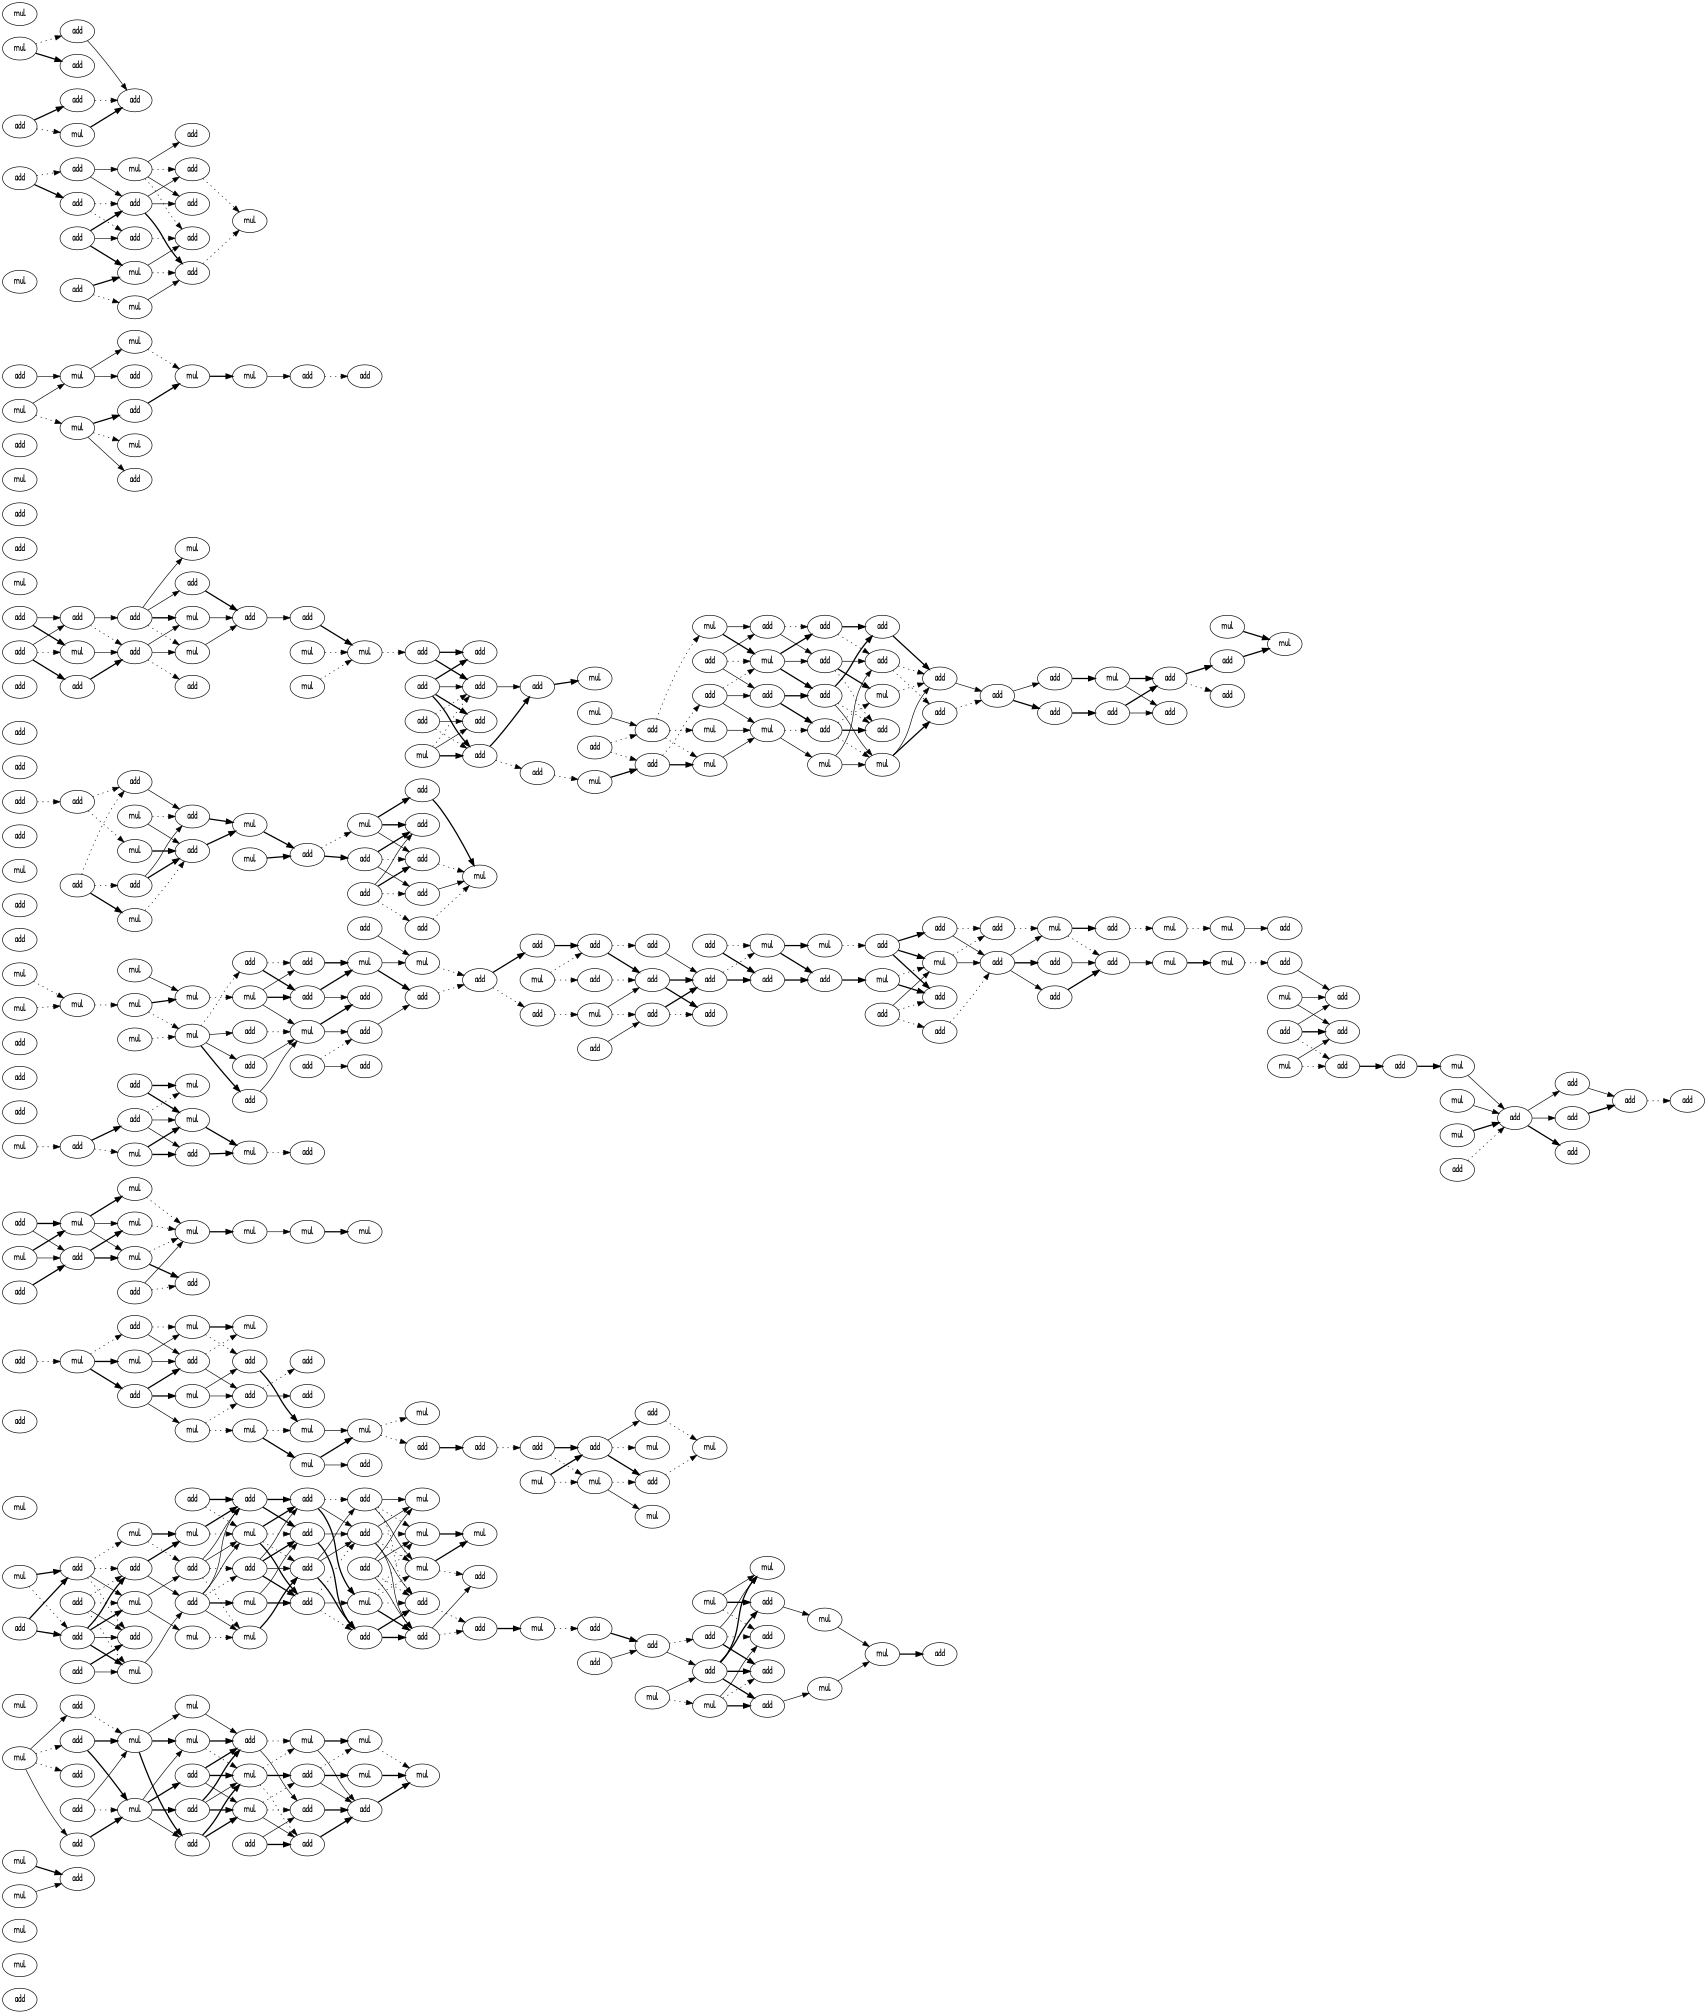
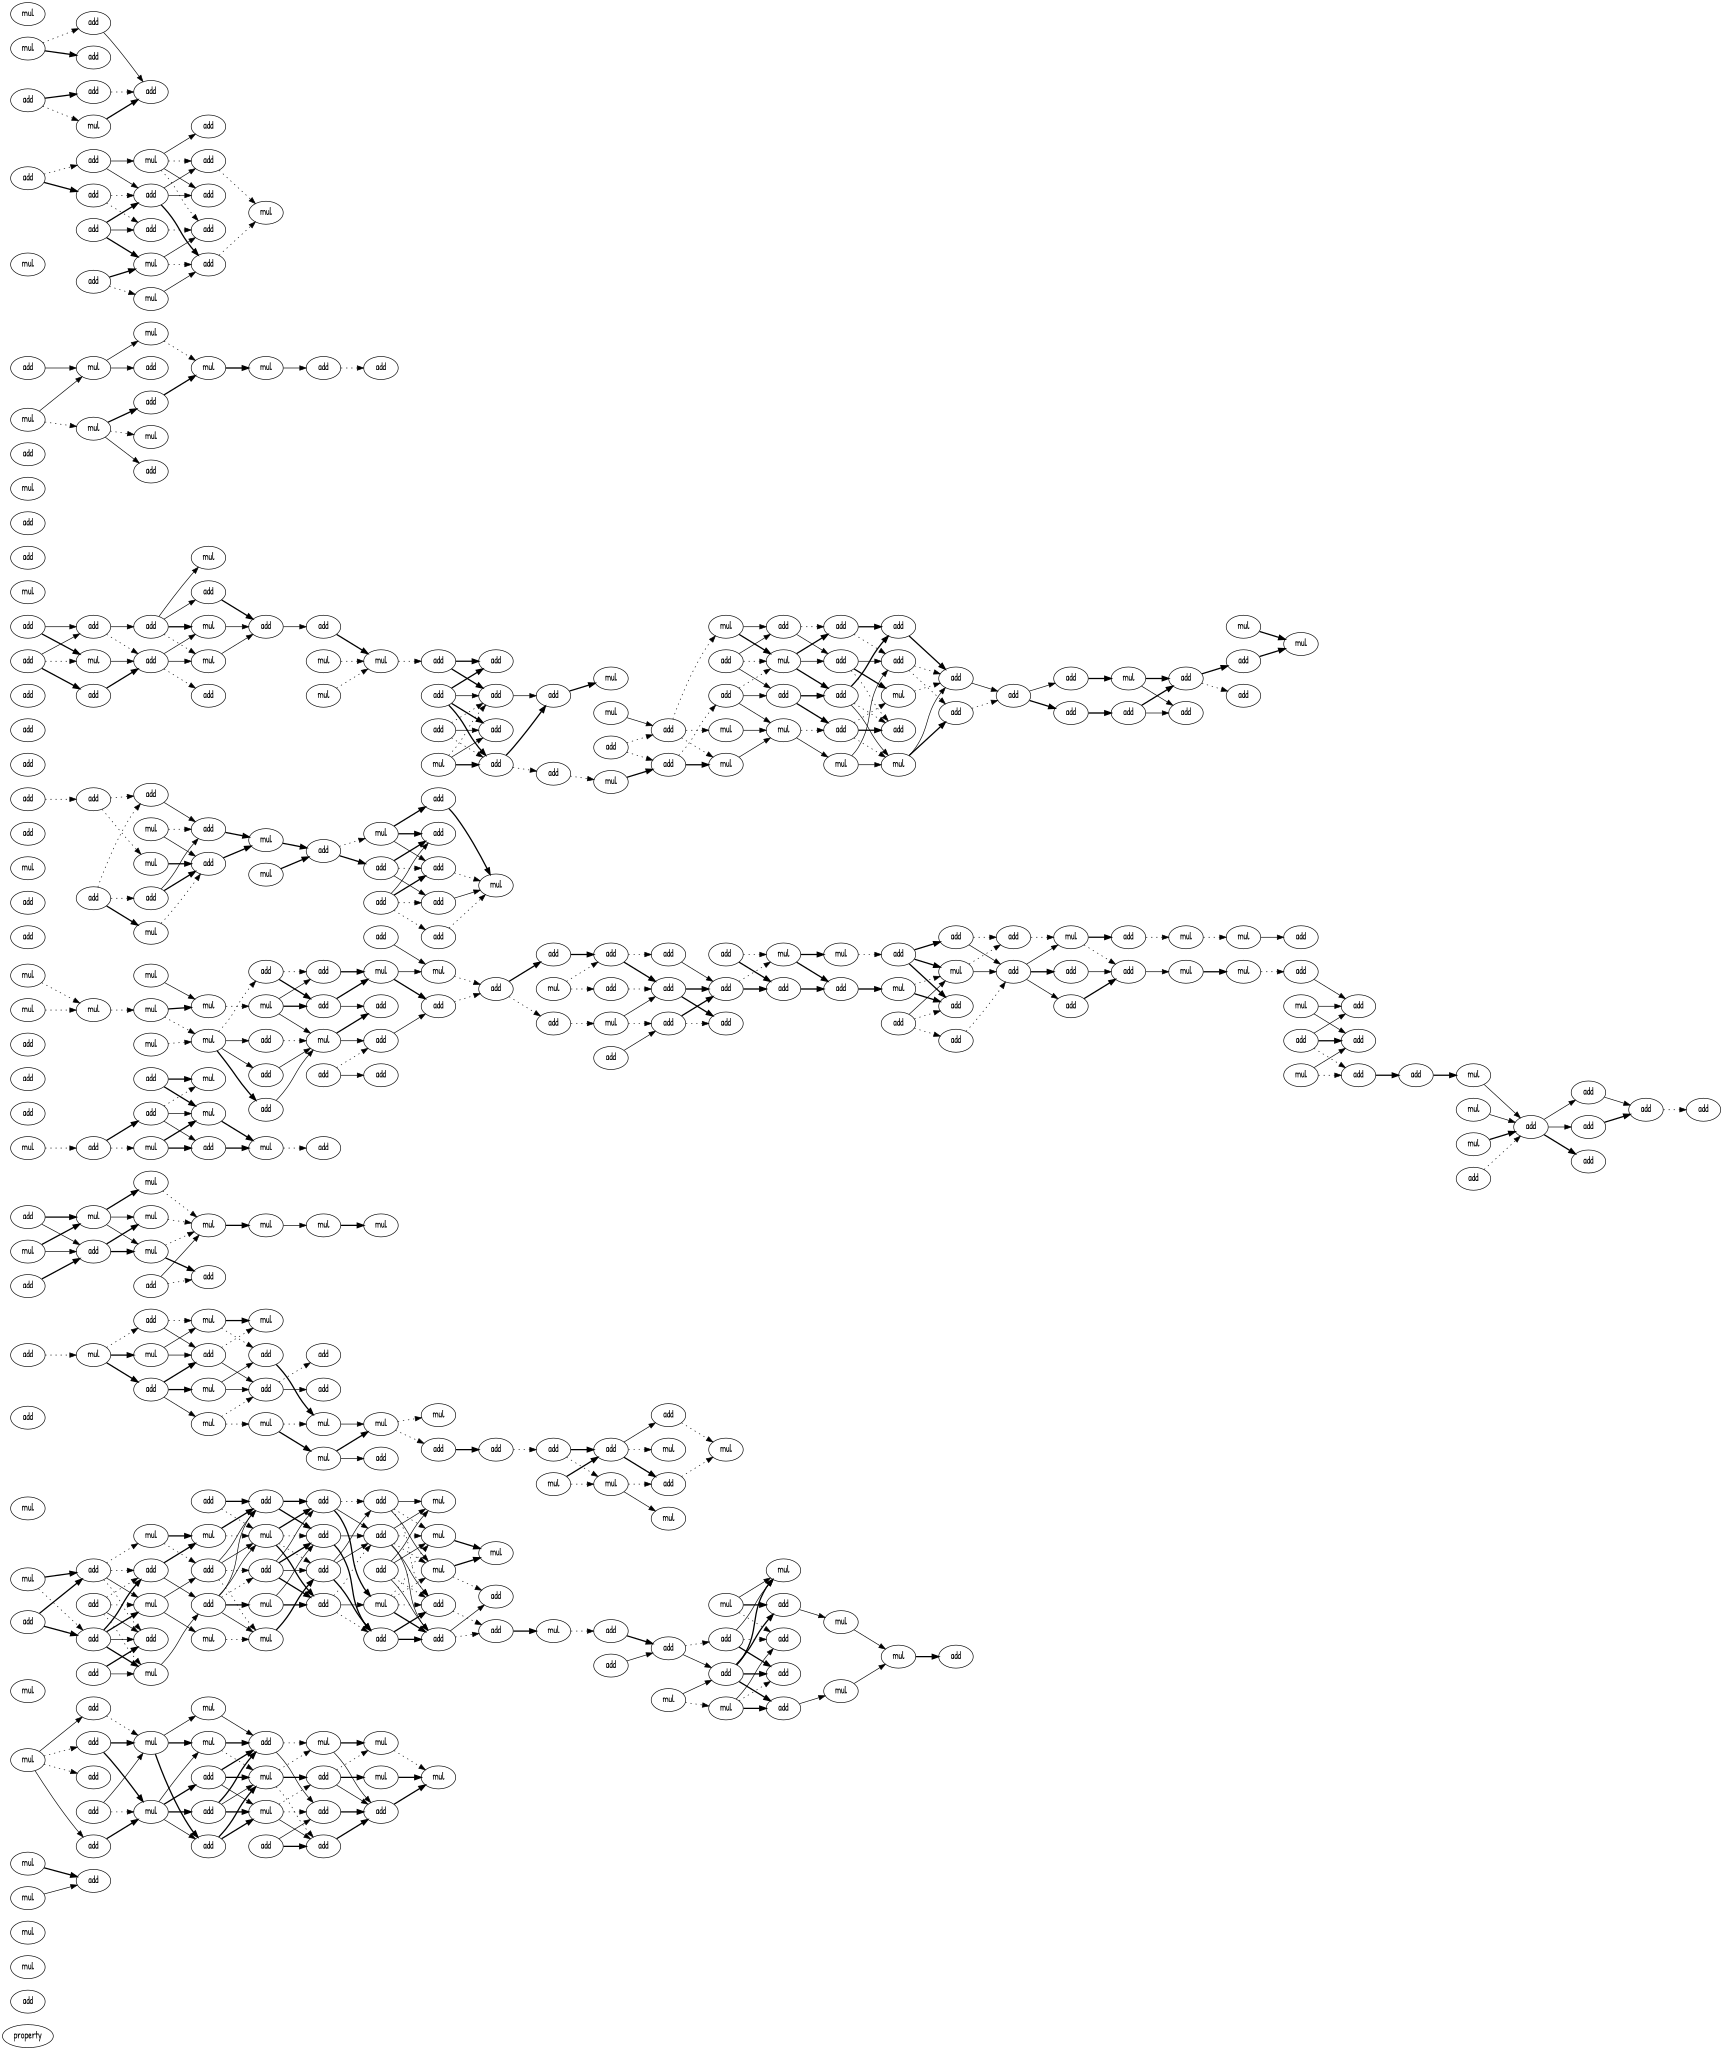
none -> (28, 2036)
